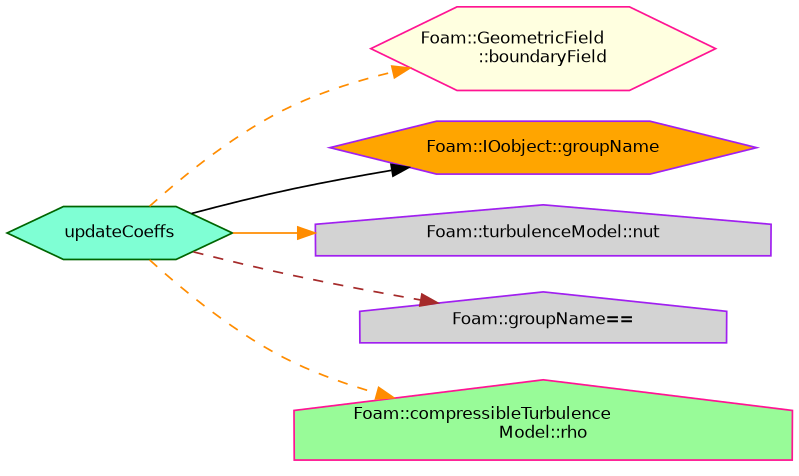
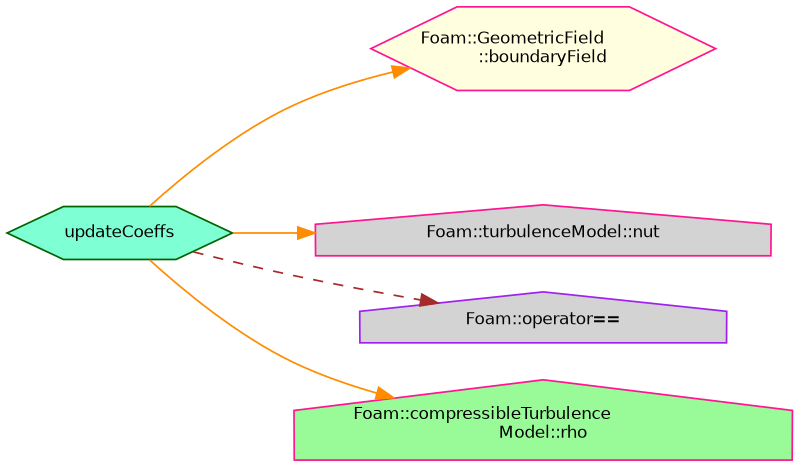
(262, 122) -> (262, 122)
(543, 148) -> none
(543, 233) -> (543, 233)
(543, 320) -> (543, 320)
(255, 341) -> (255, 341)
